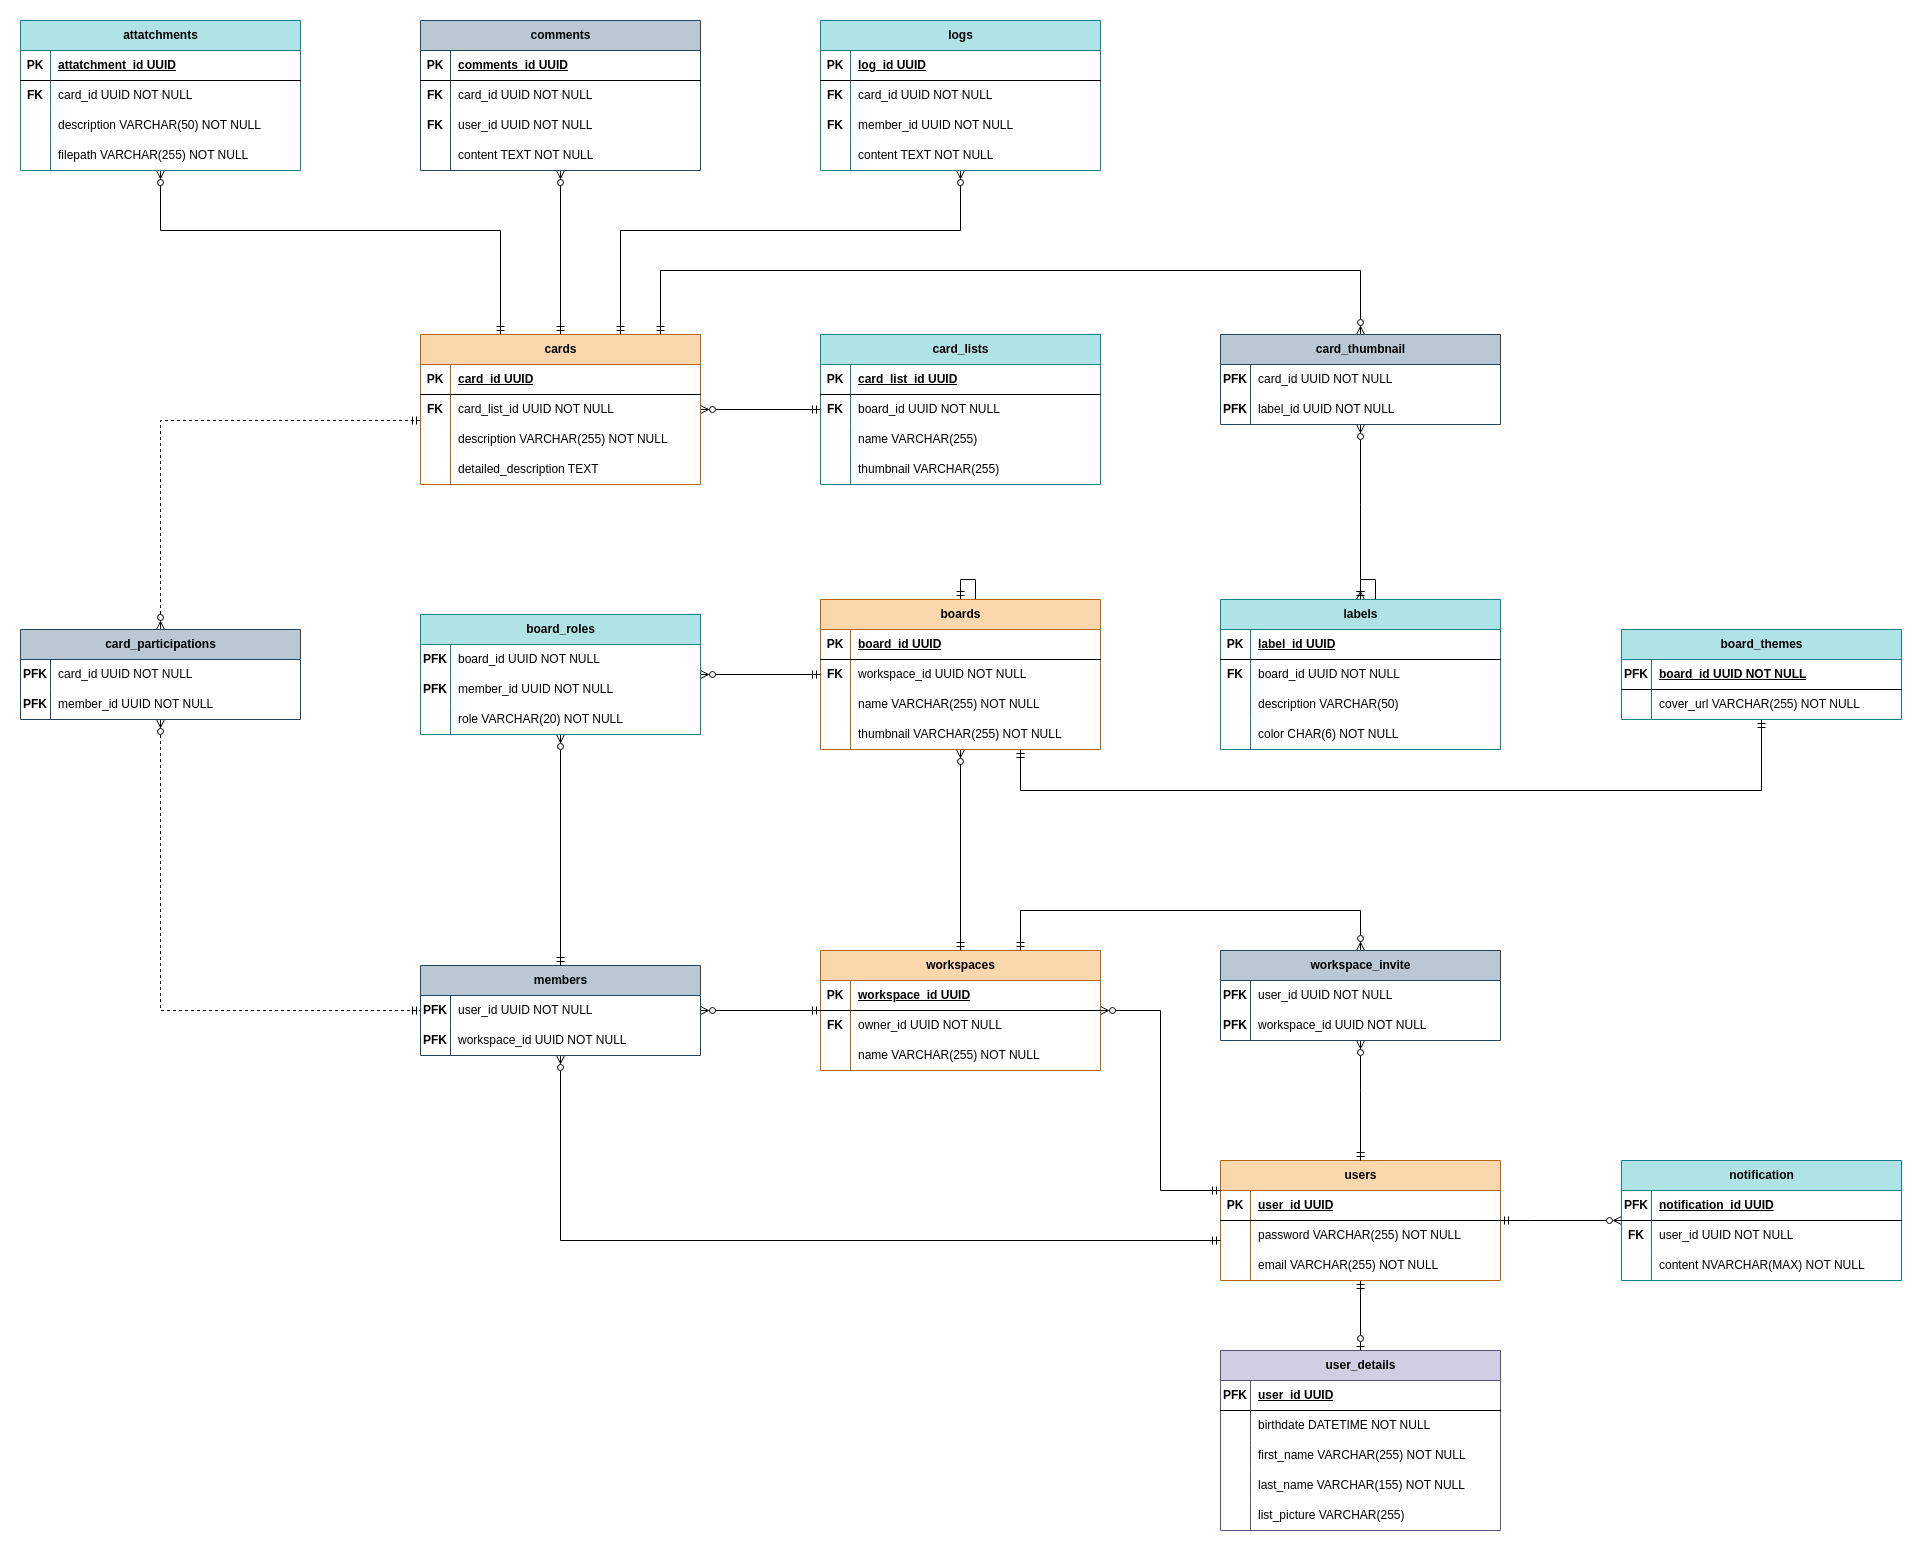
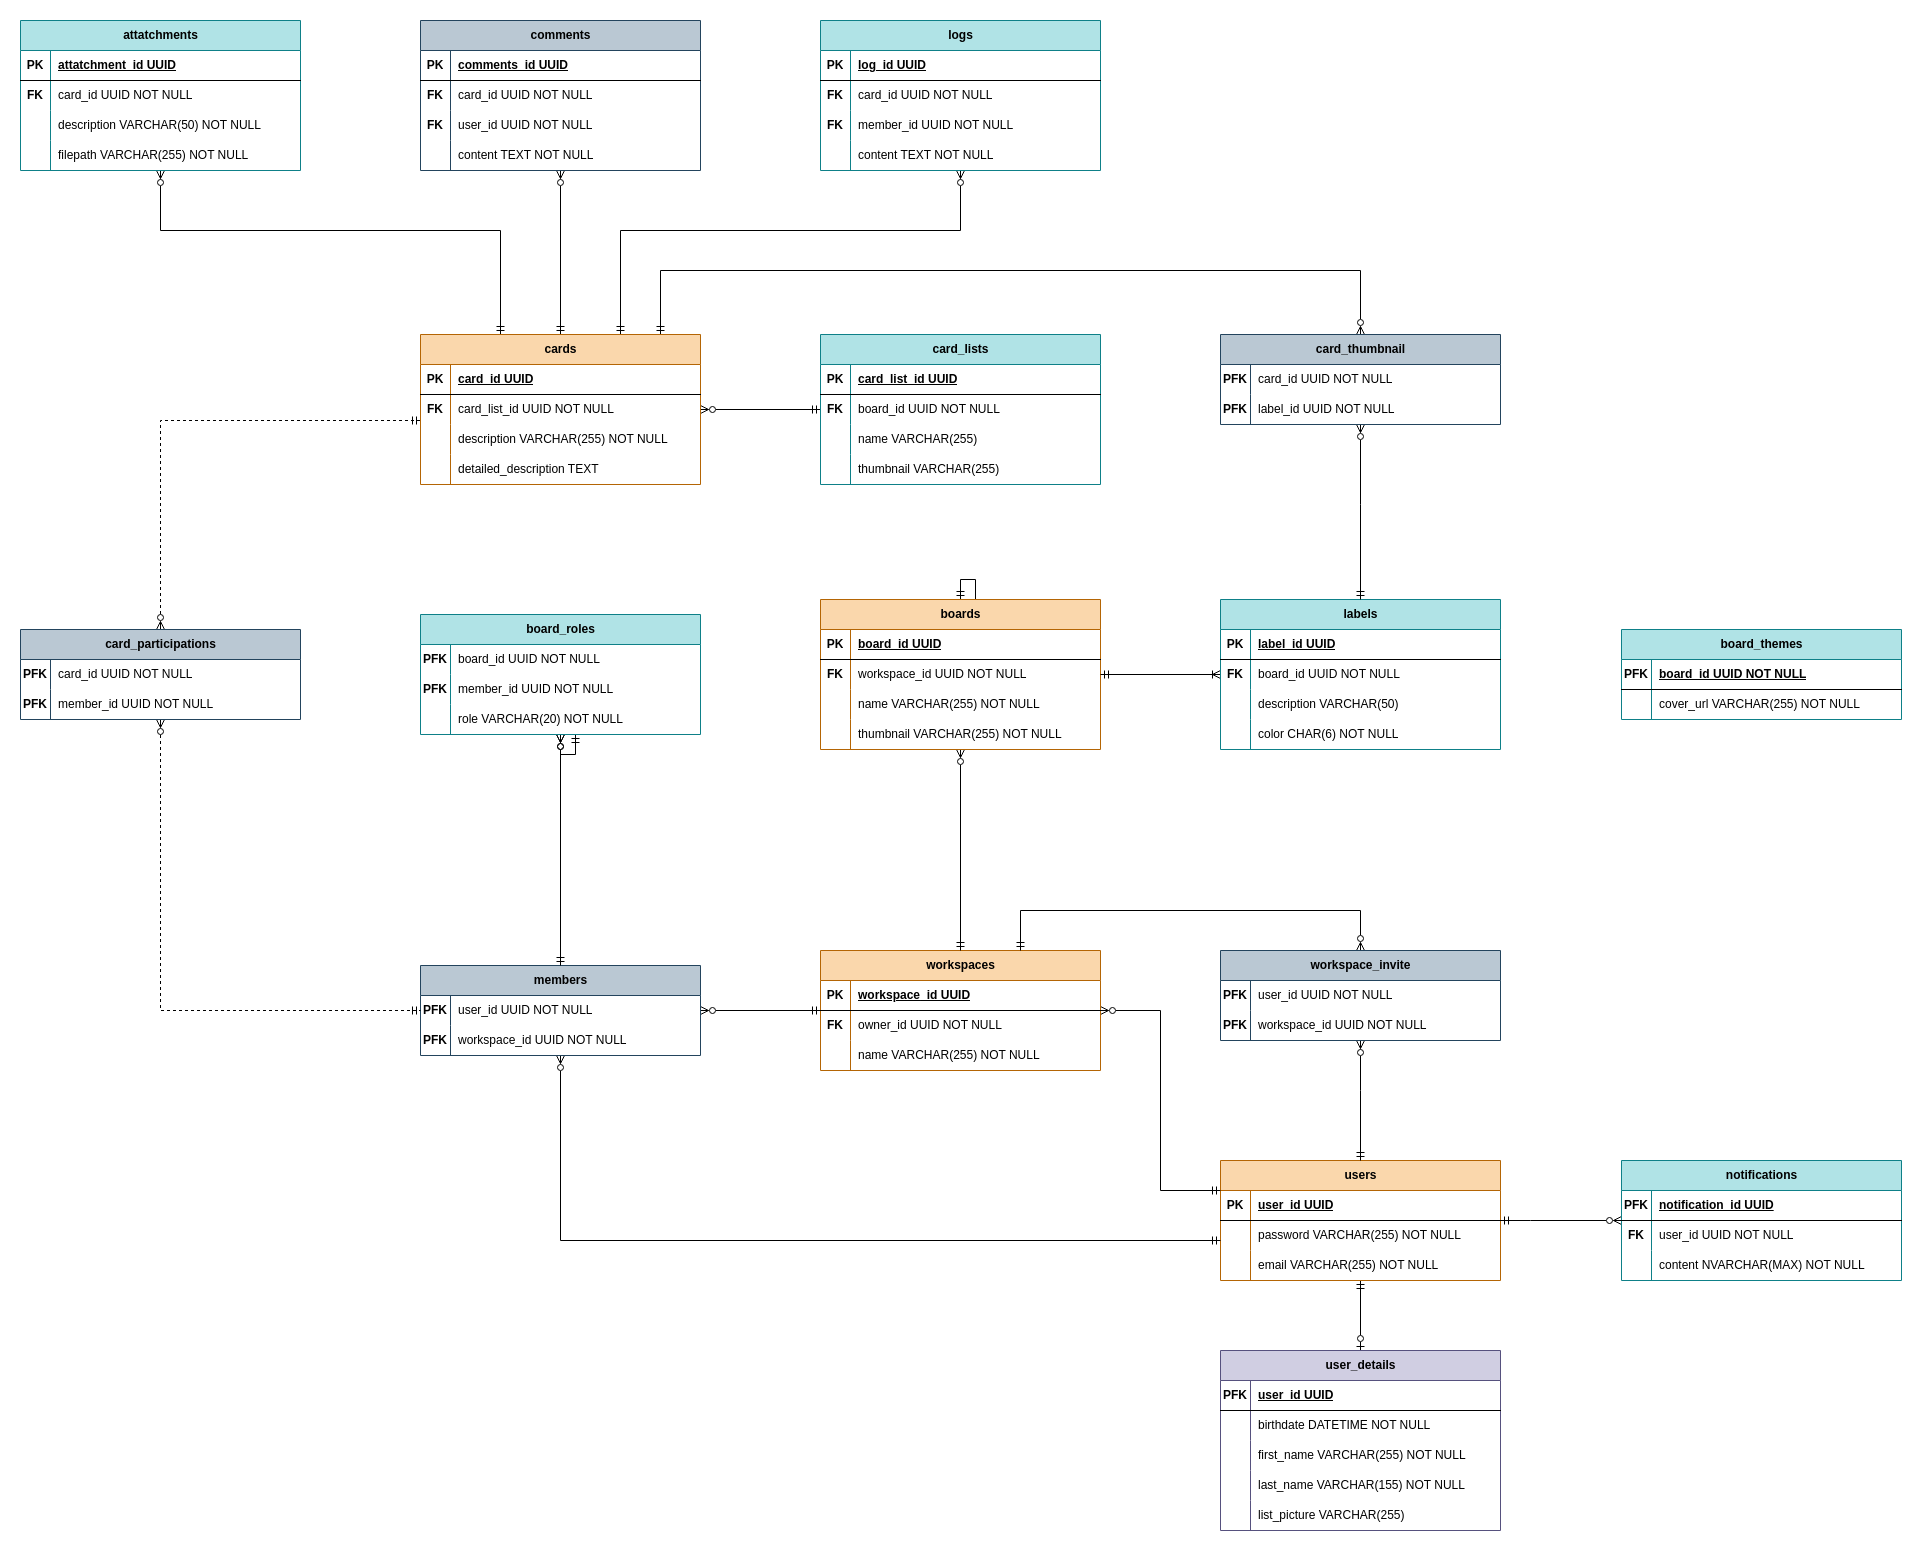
(1376, 583) -> (1161, 675)
(767, 675) -> (576, 753)
(1406, 791) -> none
(1762, 1176) -> (1762, 1176)
